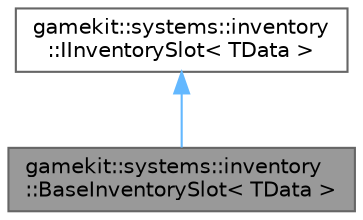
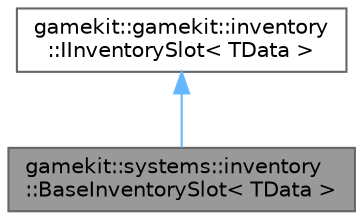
(182, 40) -> (182, 40)
